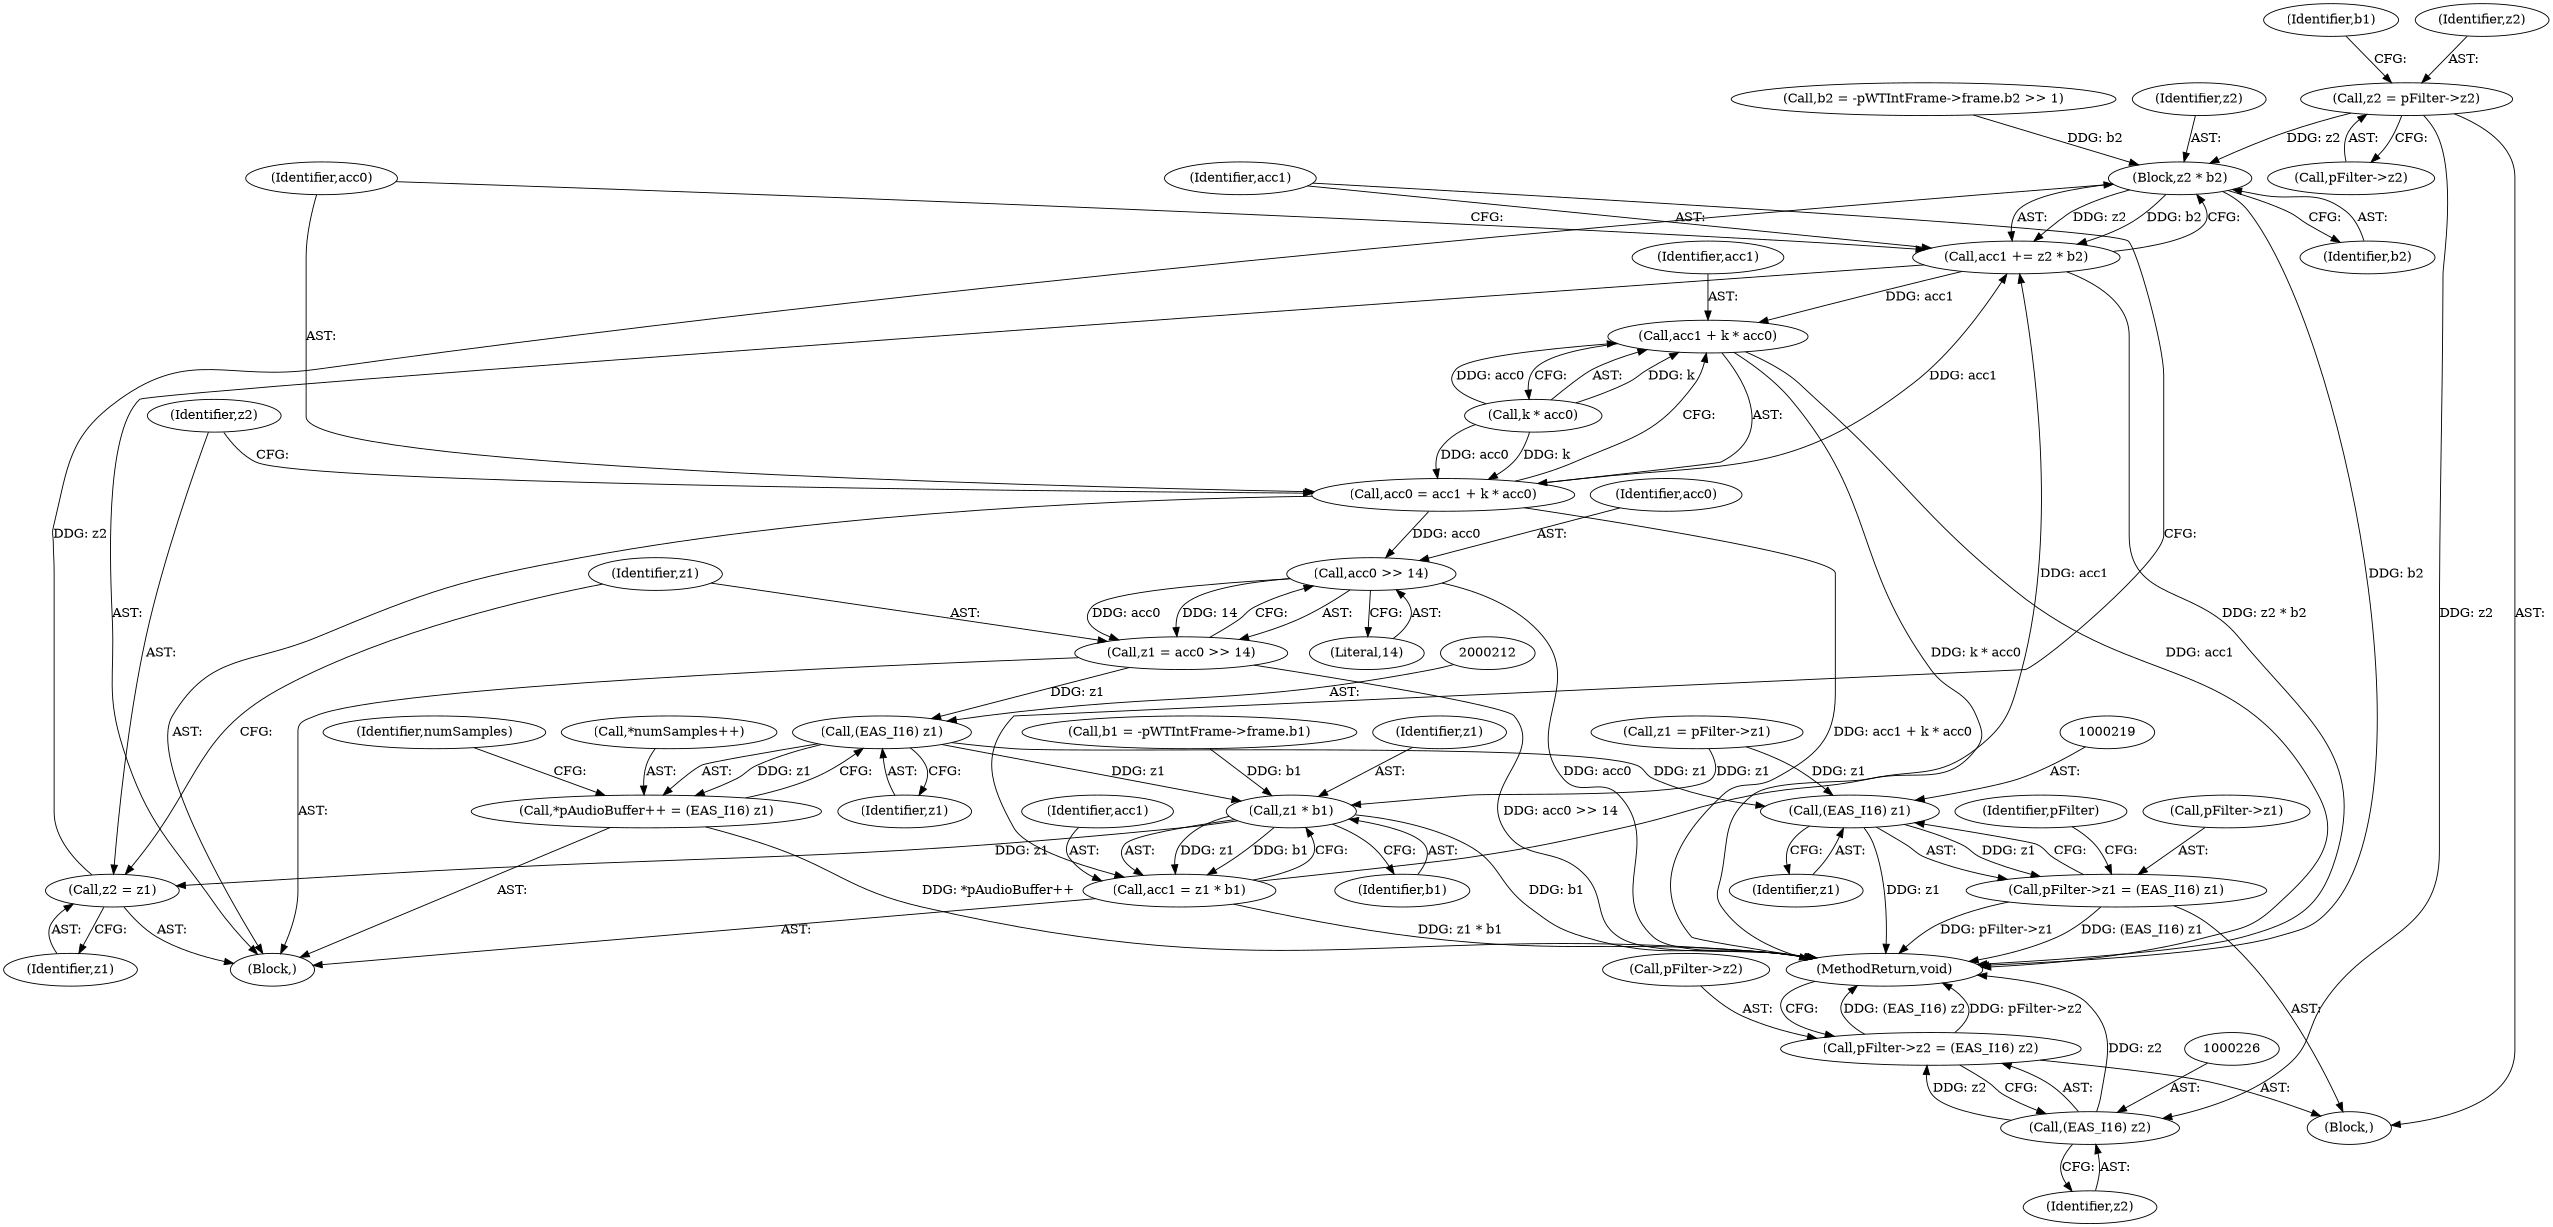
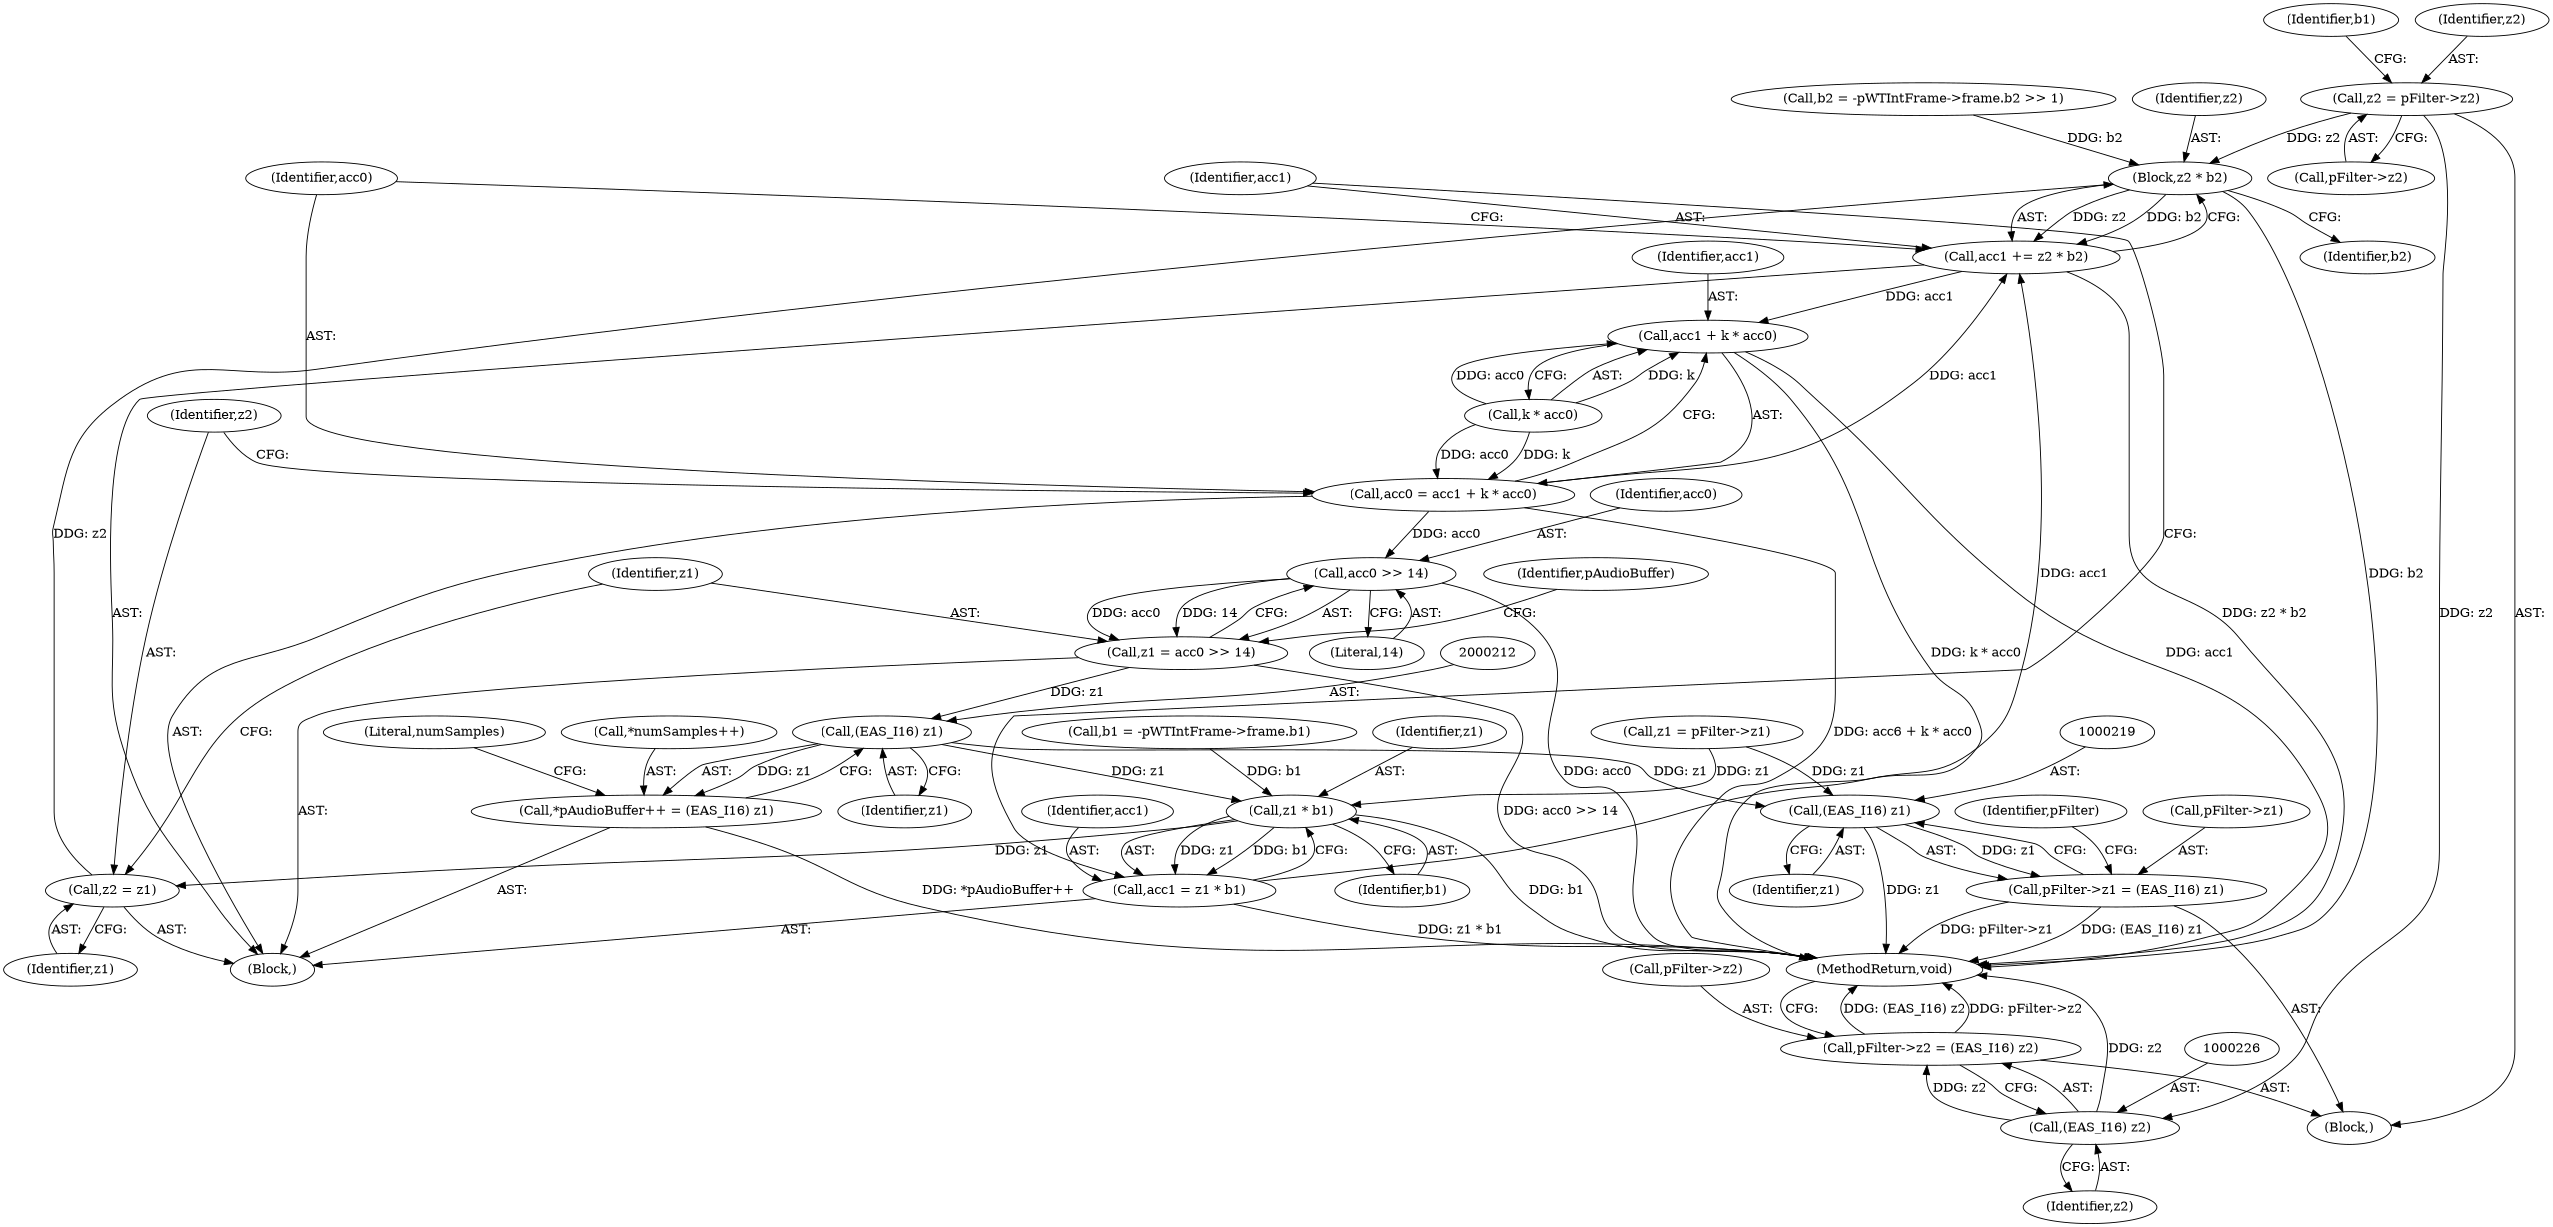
(2313, 197) -> none
none -> (1596, 574)
(434, 732) -> (434, 732)
(1903, 732) -> (1903, 732)
